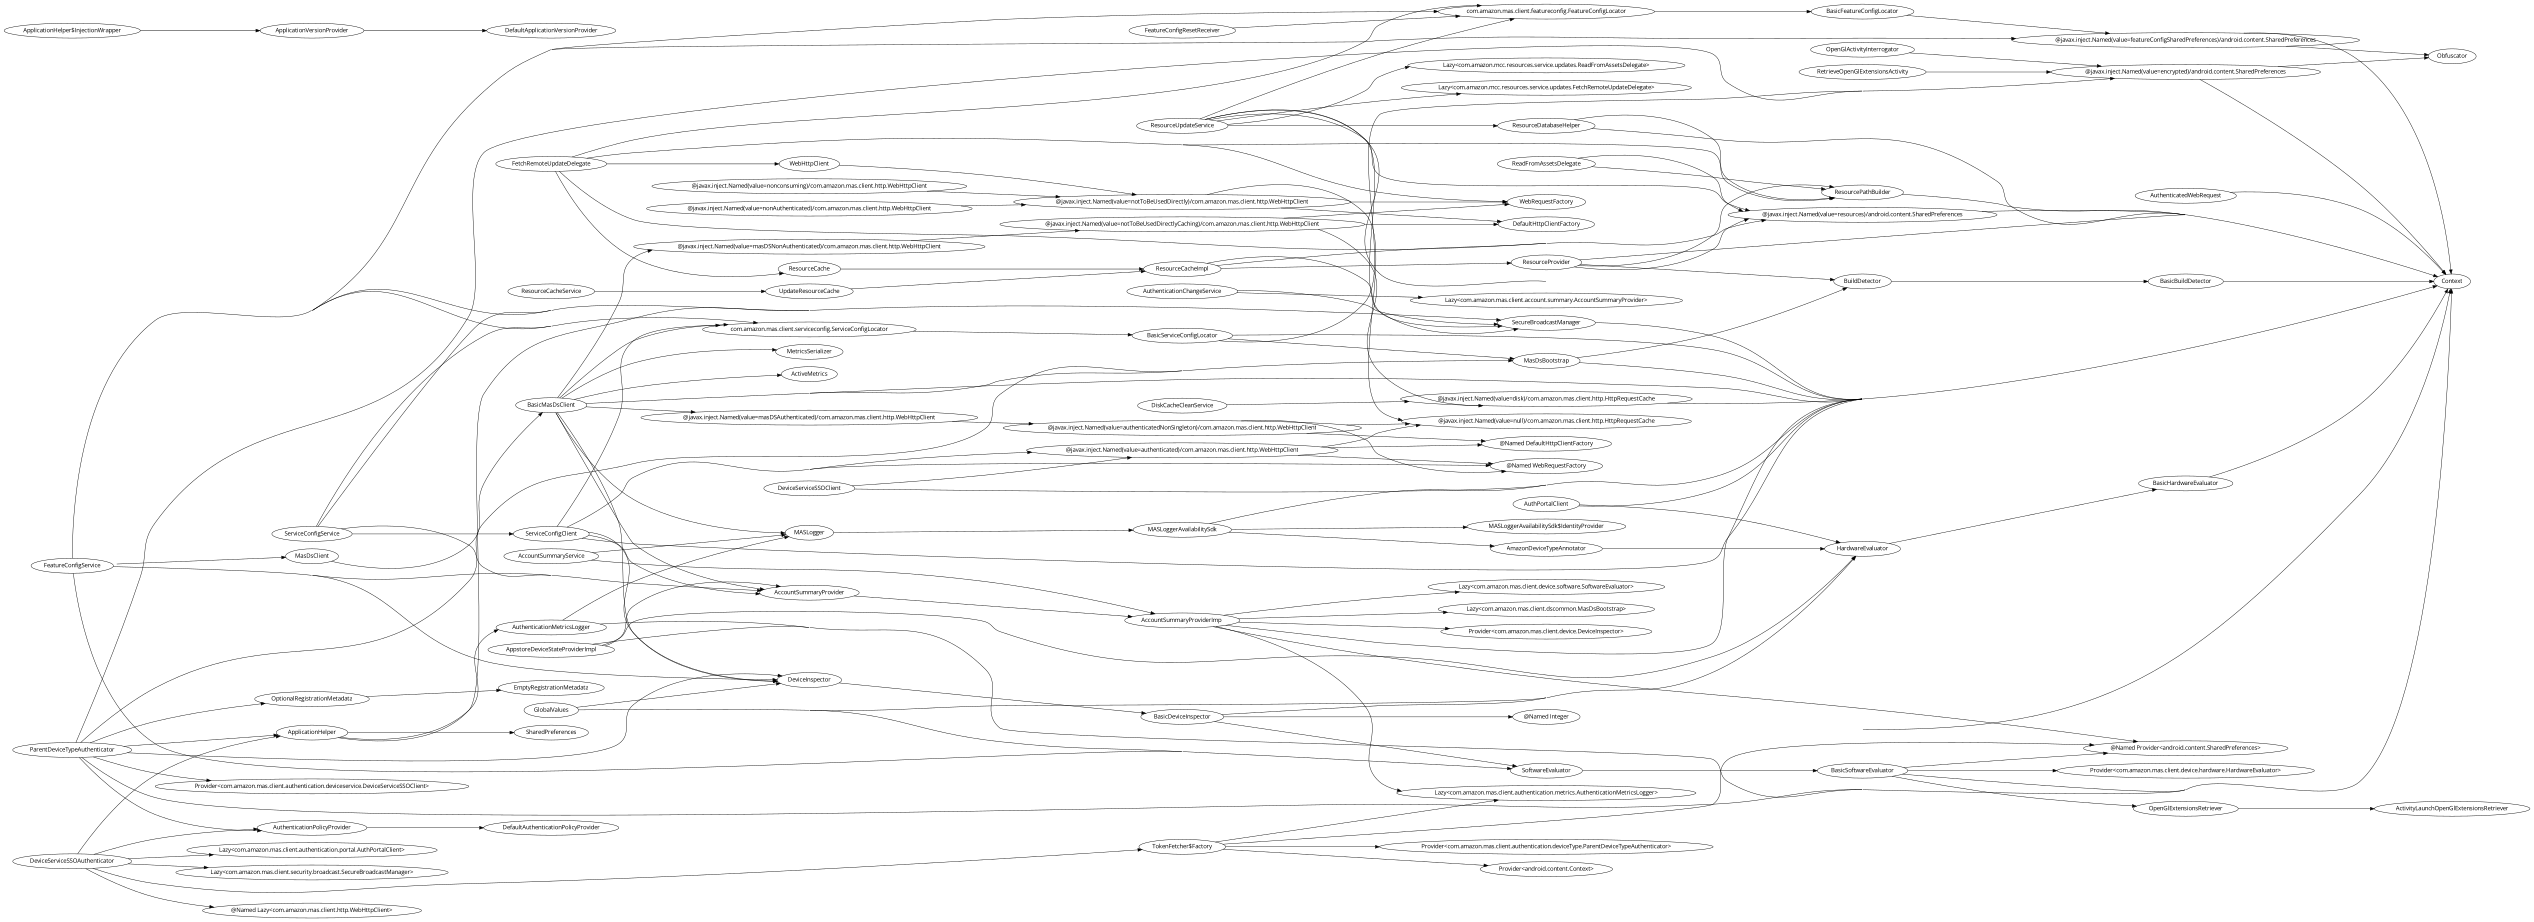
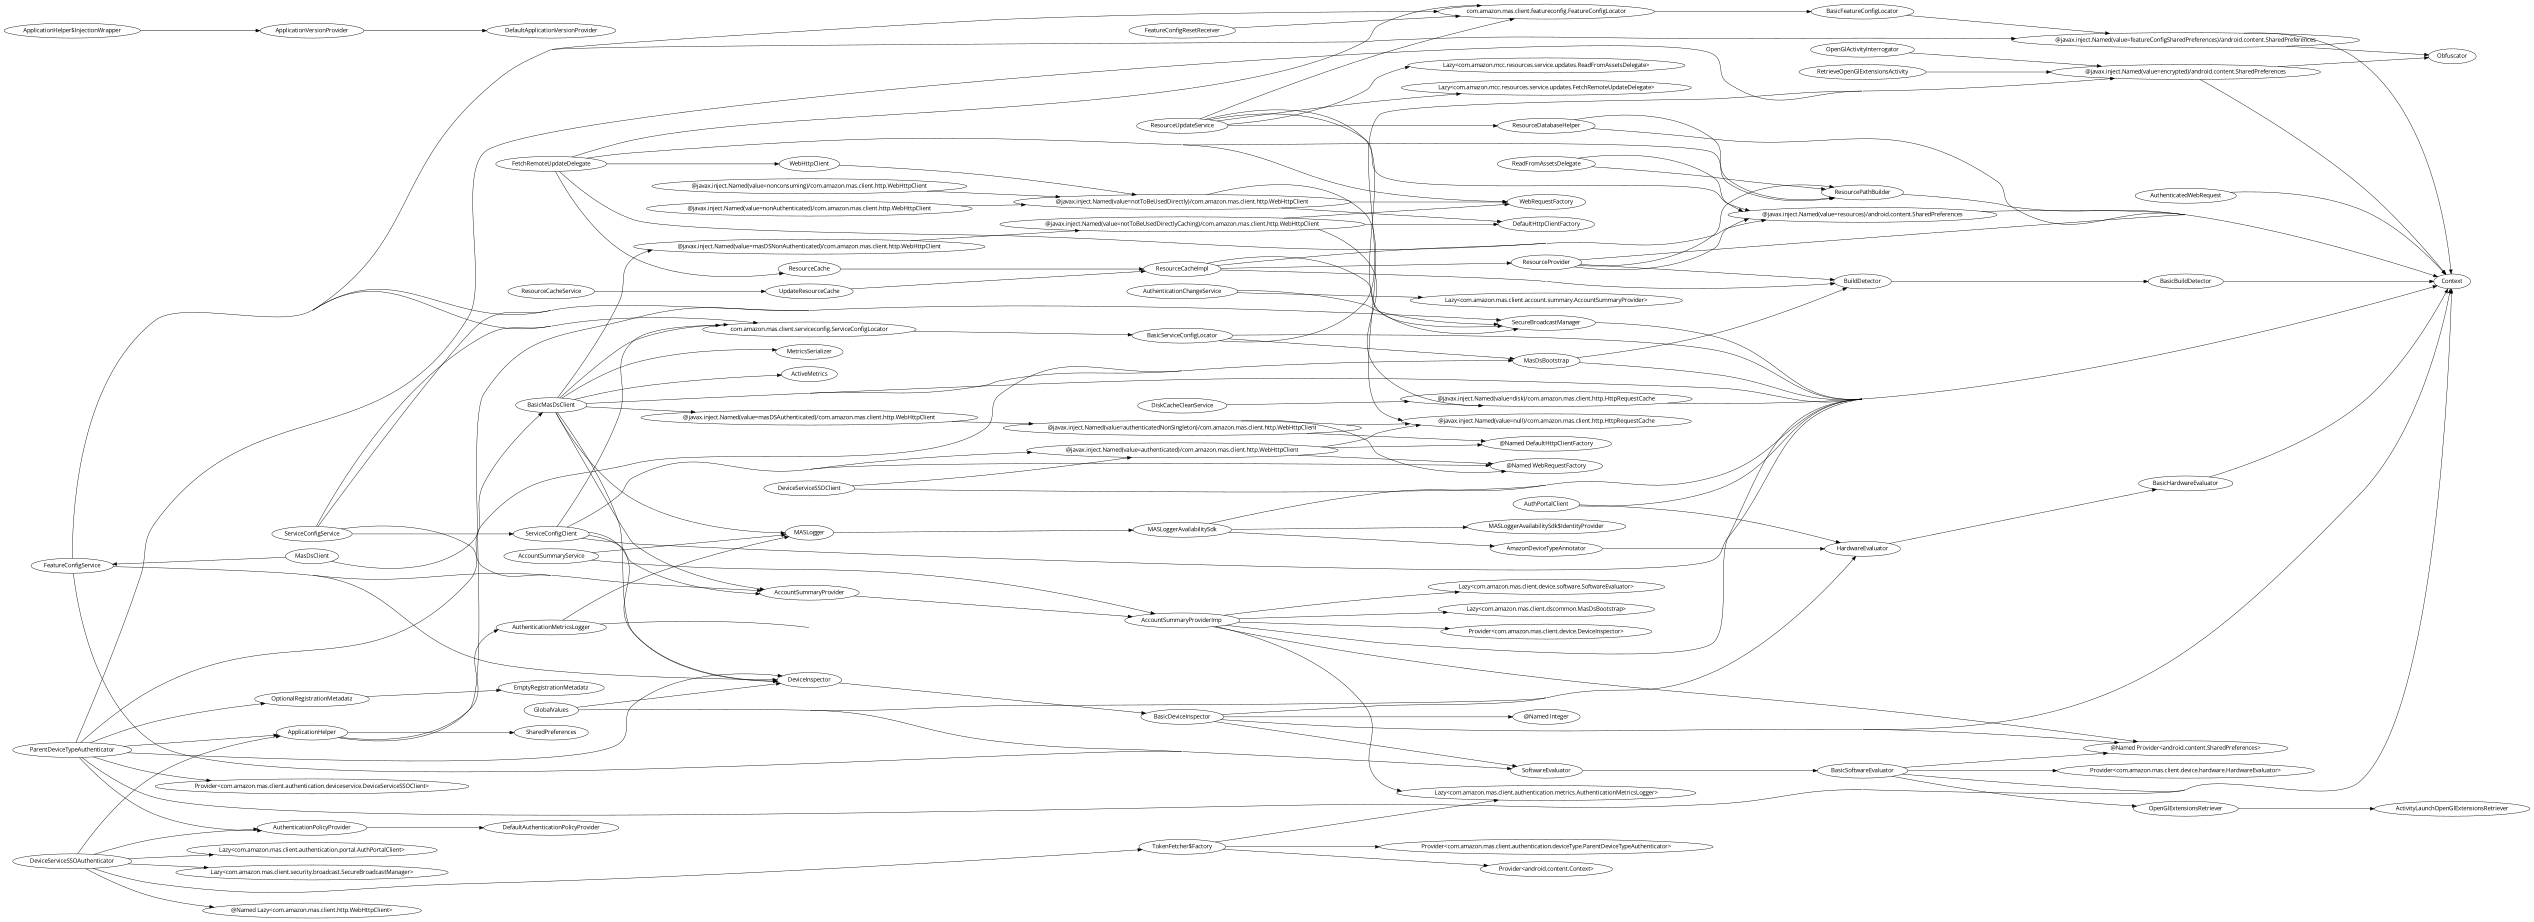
(1378, 184) -> (1383, 275)
(199, 561) -> (201, 561)
(551, 650) -> none
(1674, 810) -> (1541, 731)
